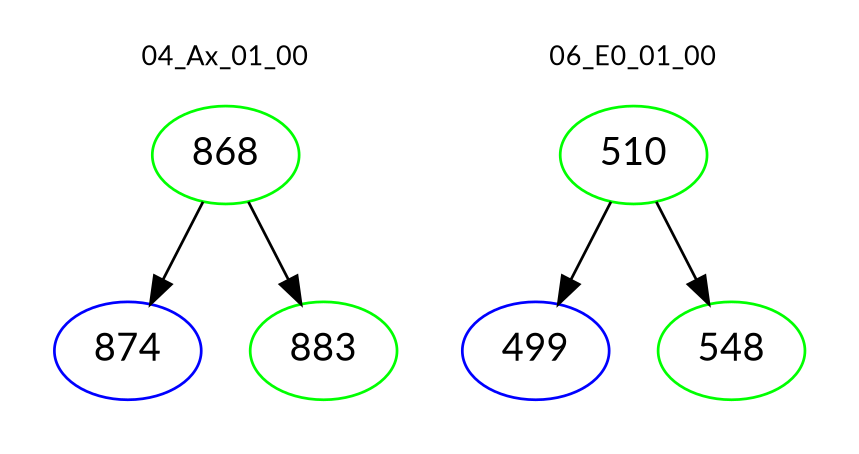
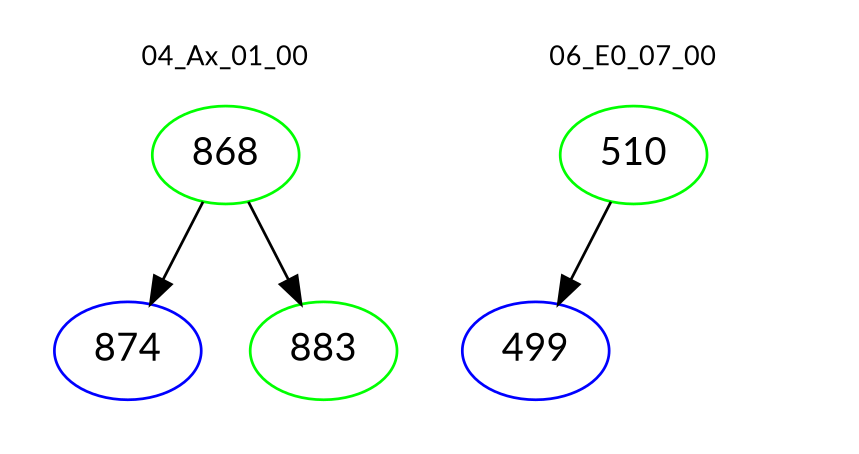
(634, 58) -> (634, 58)
(732, 351) -> none
